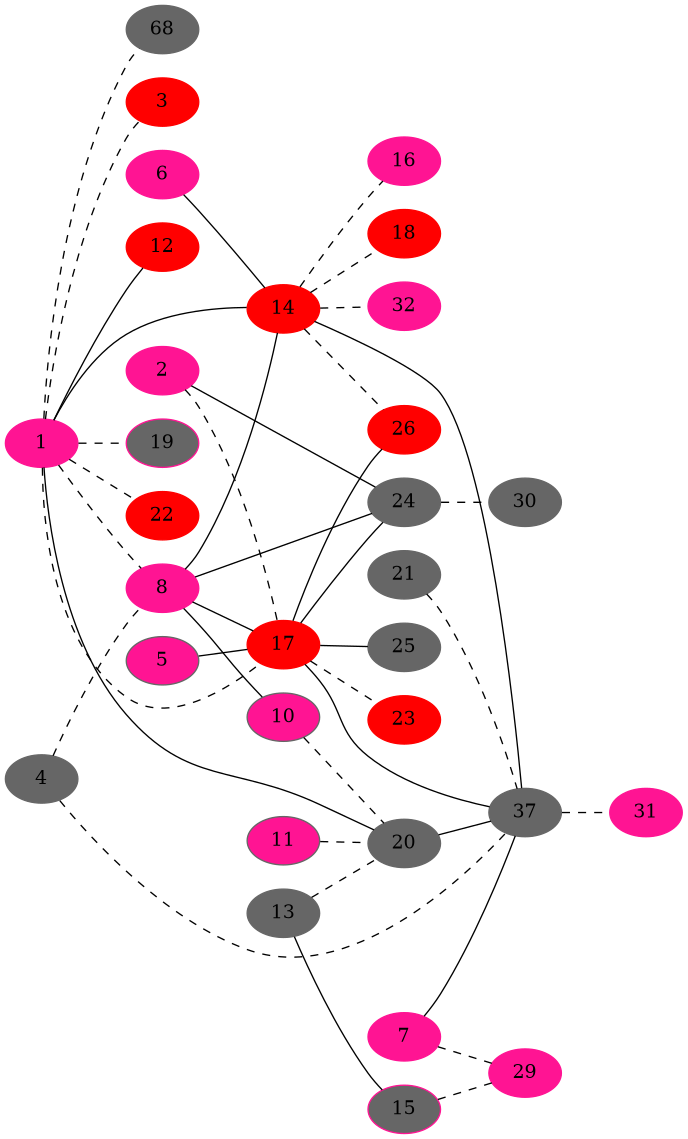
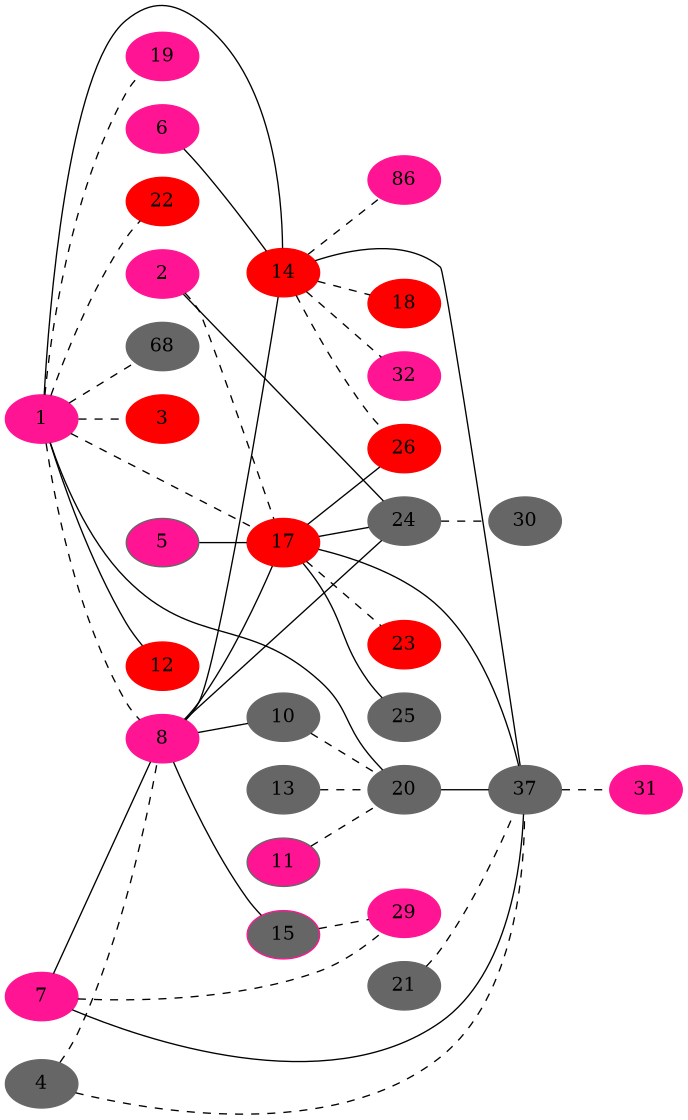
(404, 161) -> (404, 180)
(163, 443) -> (163, 56)
(283, 717) -> (283, 717)
none -> (102, 868)
(333, 1016) -> (212, 842)
